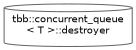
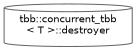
(68, 25) -> (68, 25)
